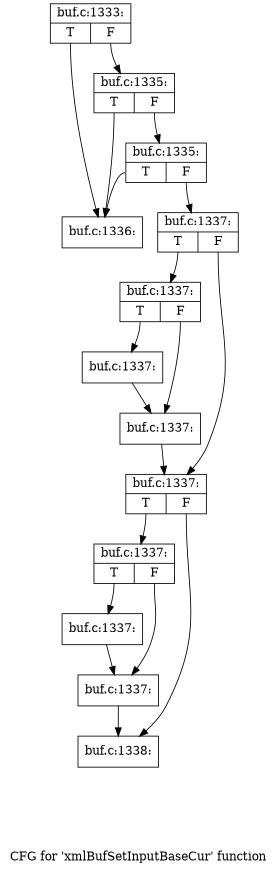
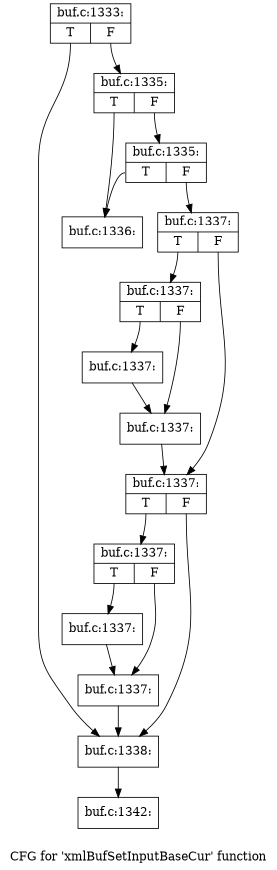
(78, 127) -> (39, 393)
none -> (118, 813)
